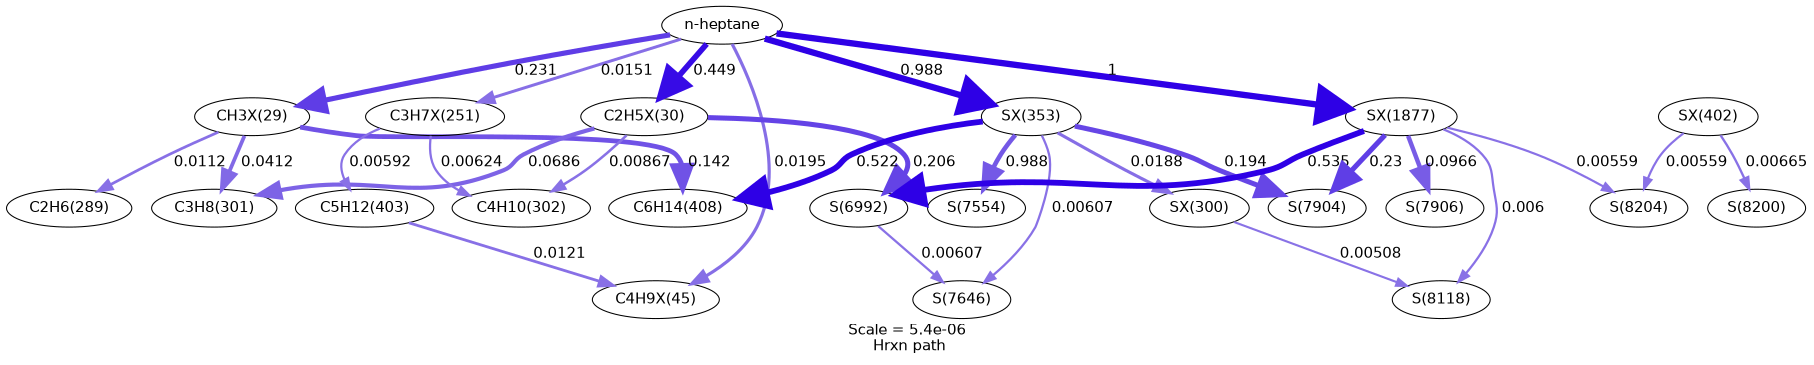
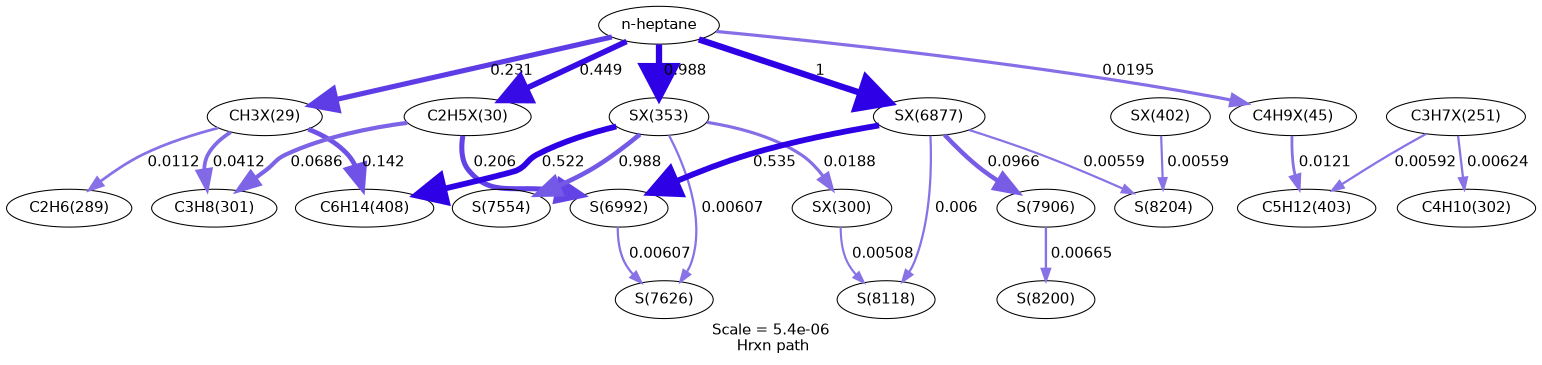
(587, 68) -> none
(1401, 117) -> (929, 117)
(1733, 156) -> (1046, 248)
(596, 162) -> none
(1317, 208) -> none
(504, 252) -> (1292, 156)
(962, 300) -> (664, 300)
